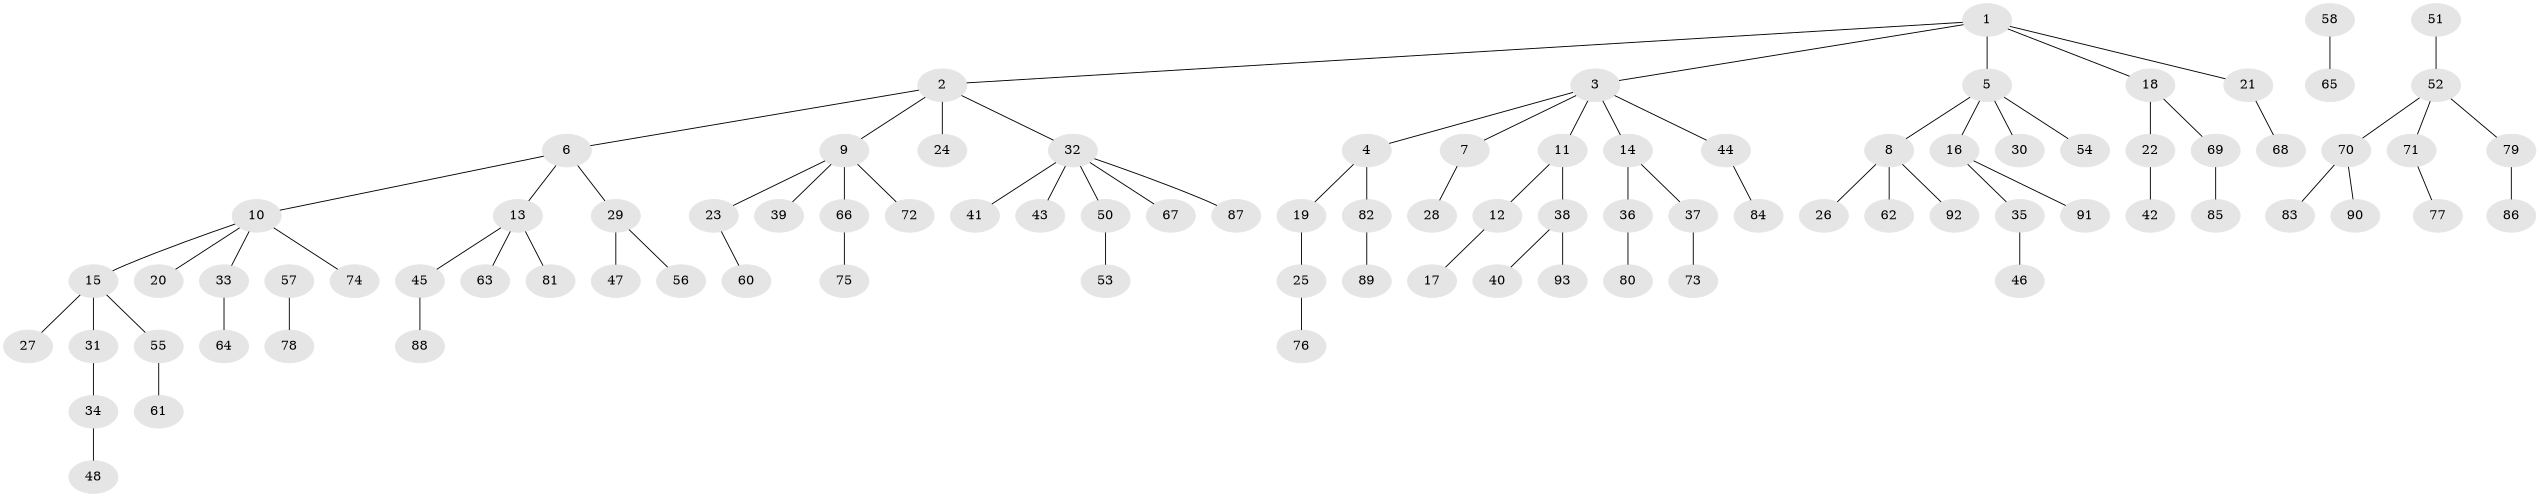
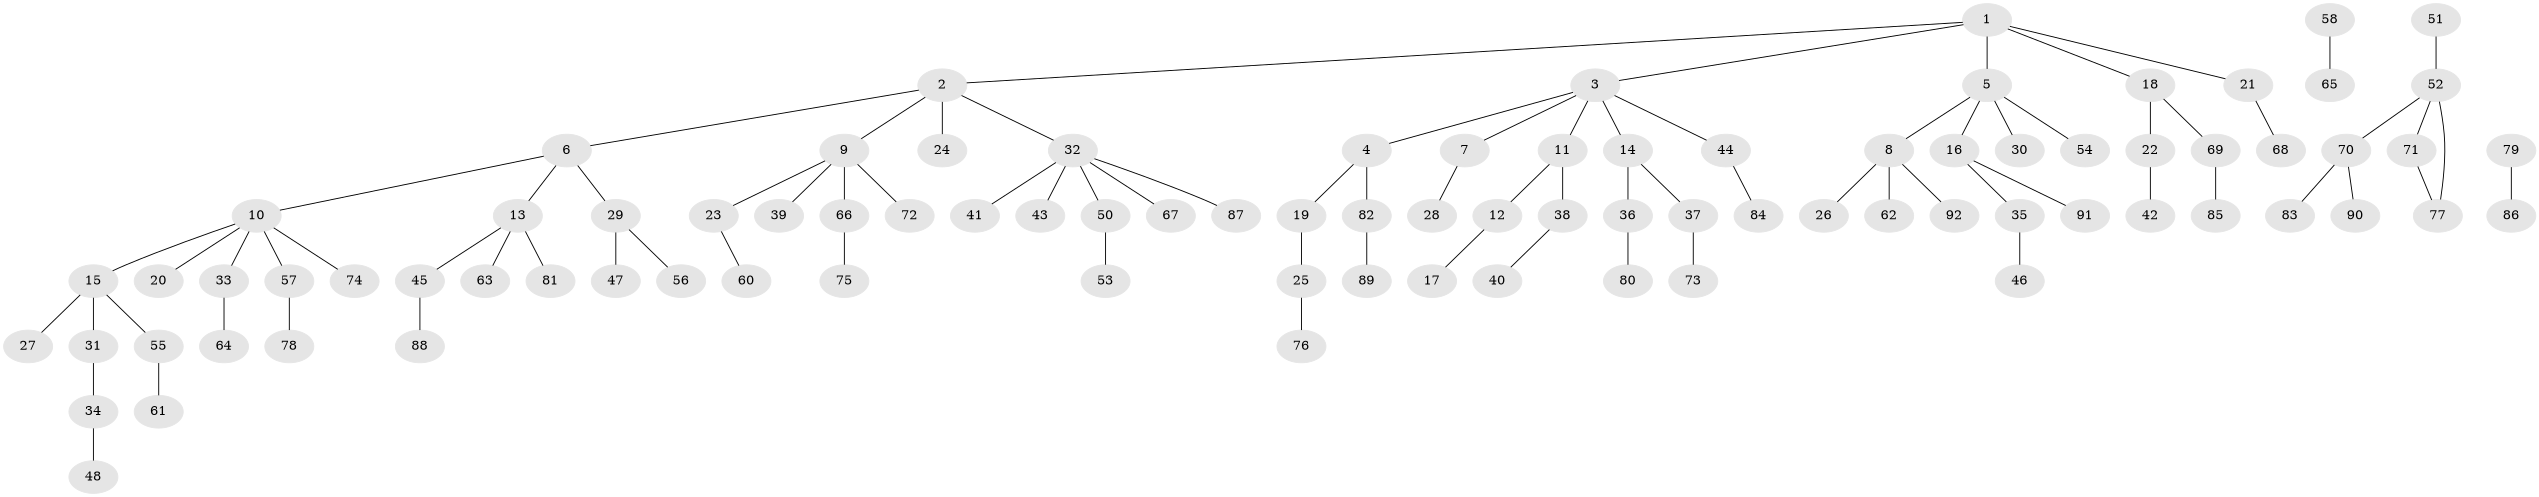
(2474, 118) -> (2445, 150)
none -> (273, 249)
(1563, 281) -> none
